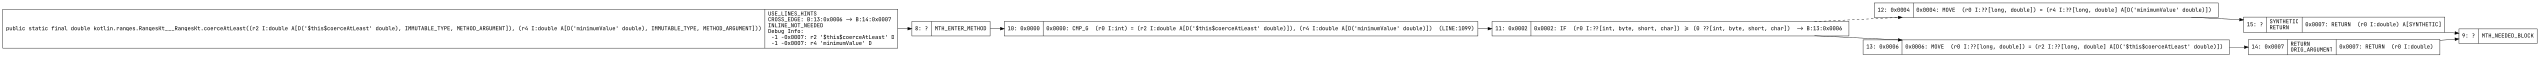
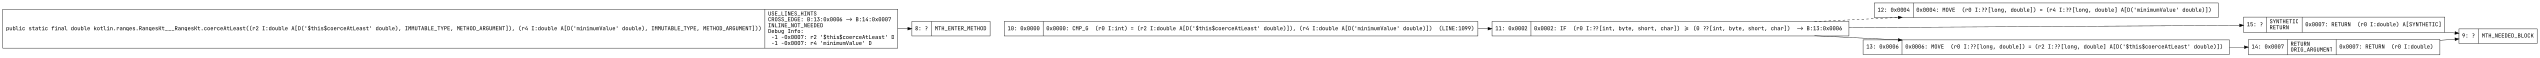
(2215, 18) -> (2044, 27)
(995, 29) -> none
